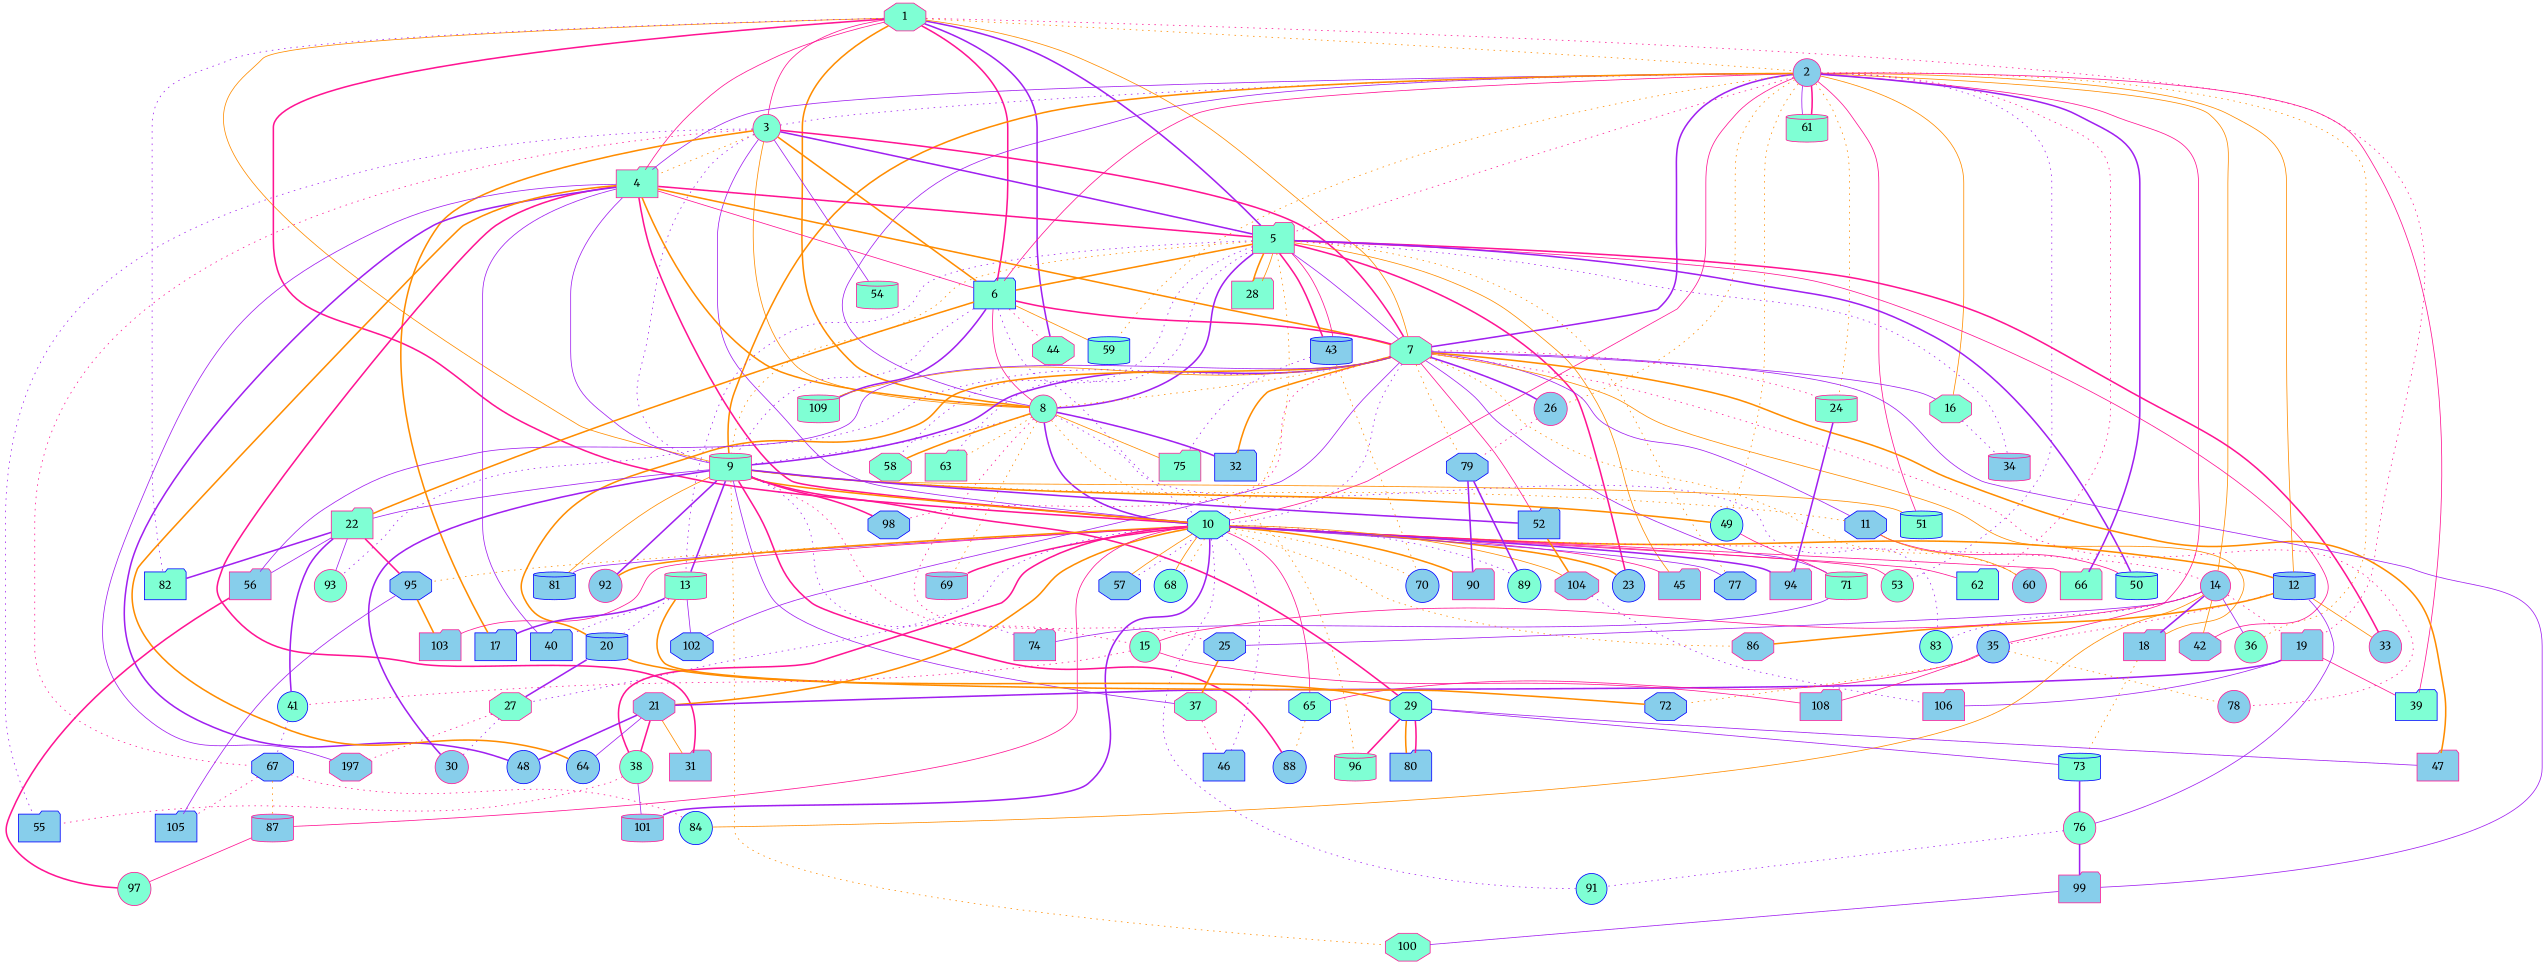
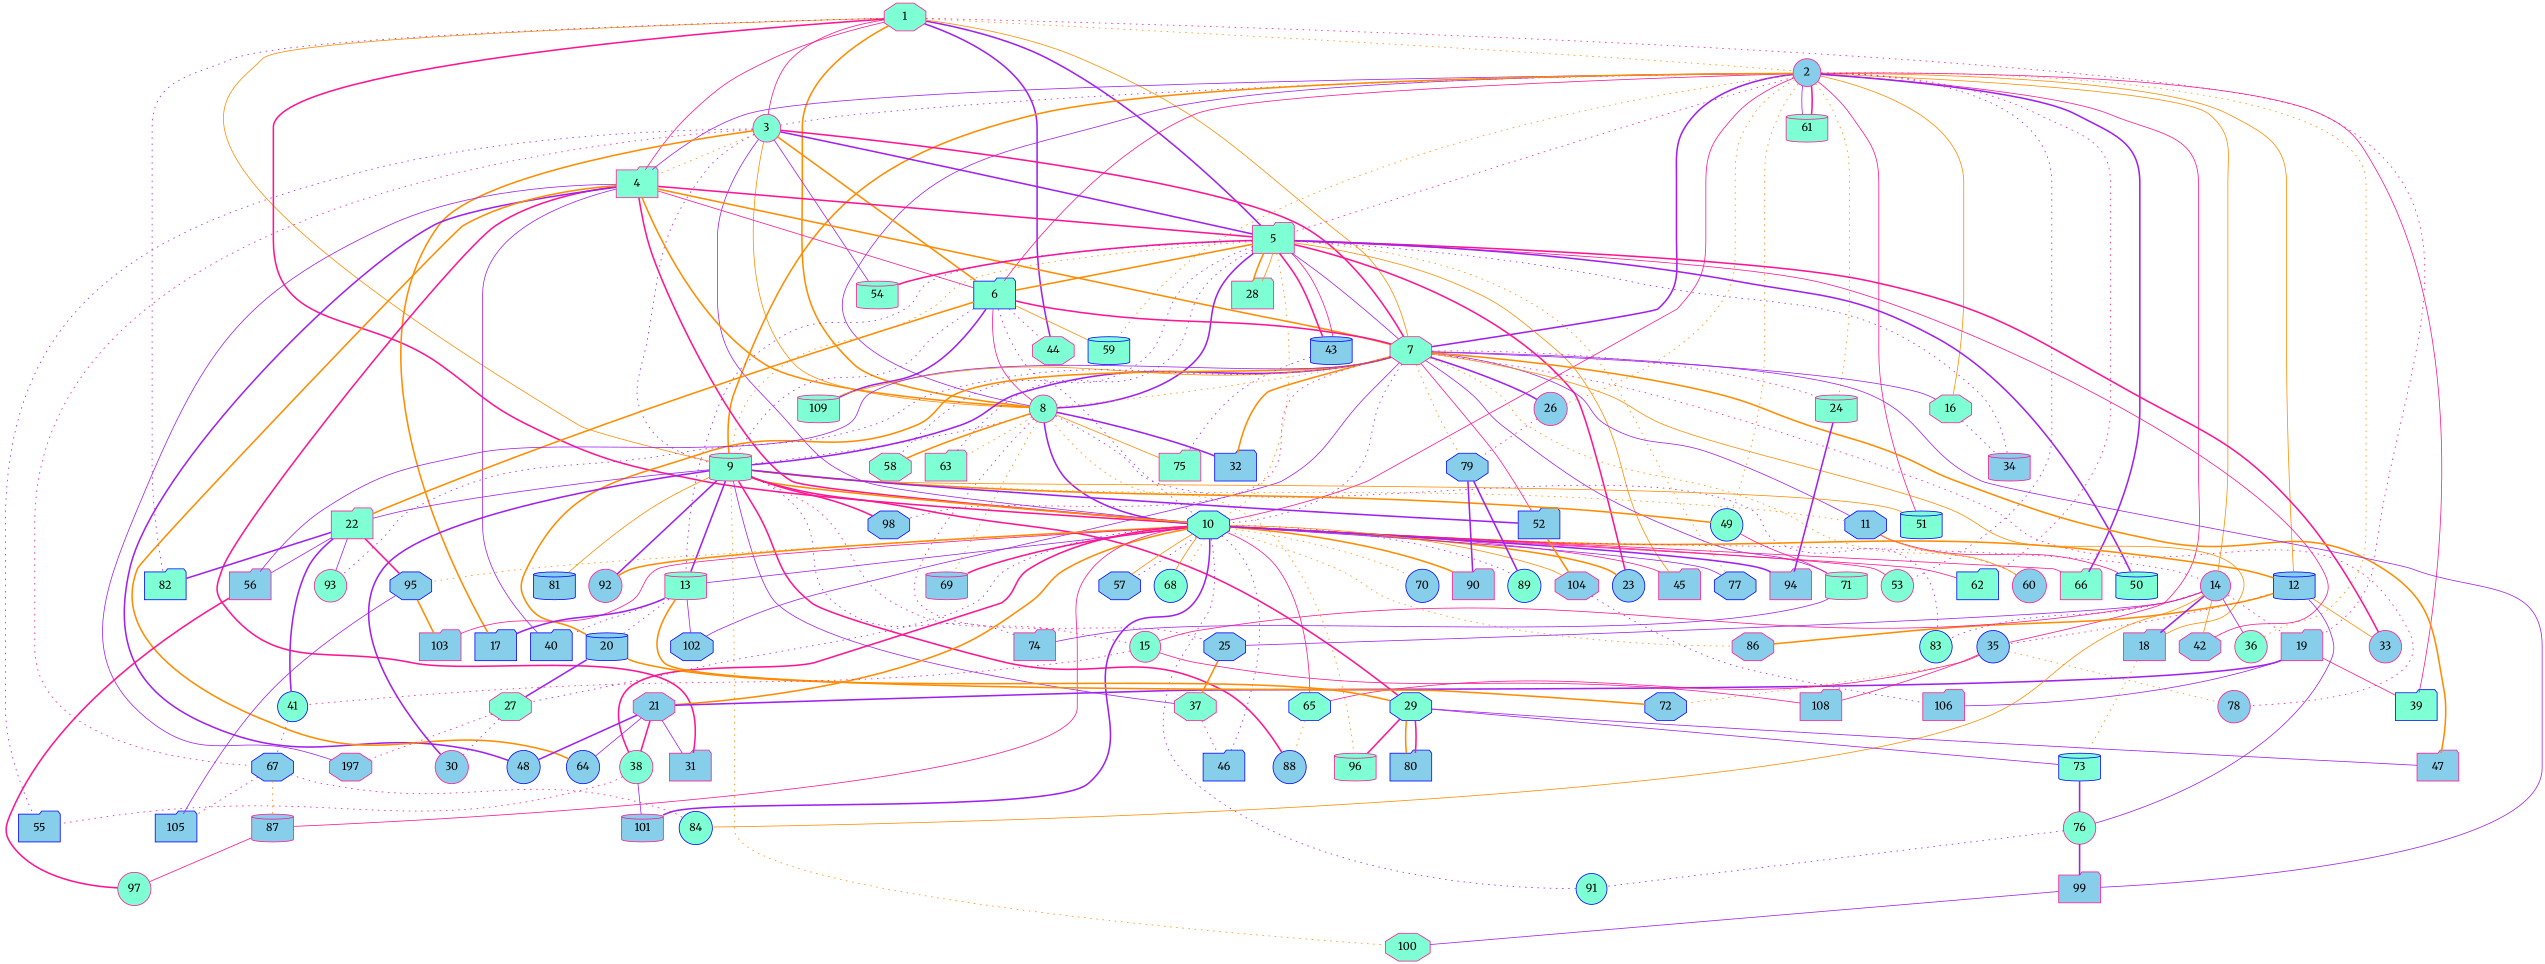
(1008, 135) -> none
none -> (1074, 252)
(571, 363) -> none
(1377, 467) -> none
(880, 545) -> (947, 555)
(672, 737) -> (672, 737)
